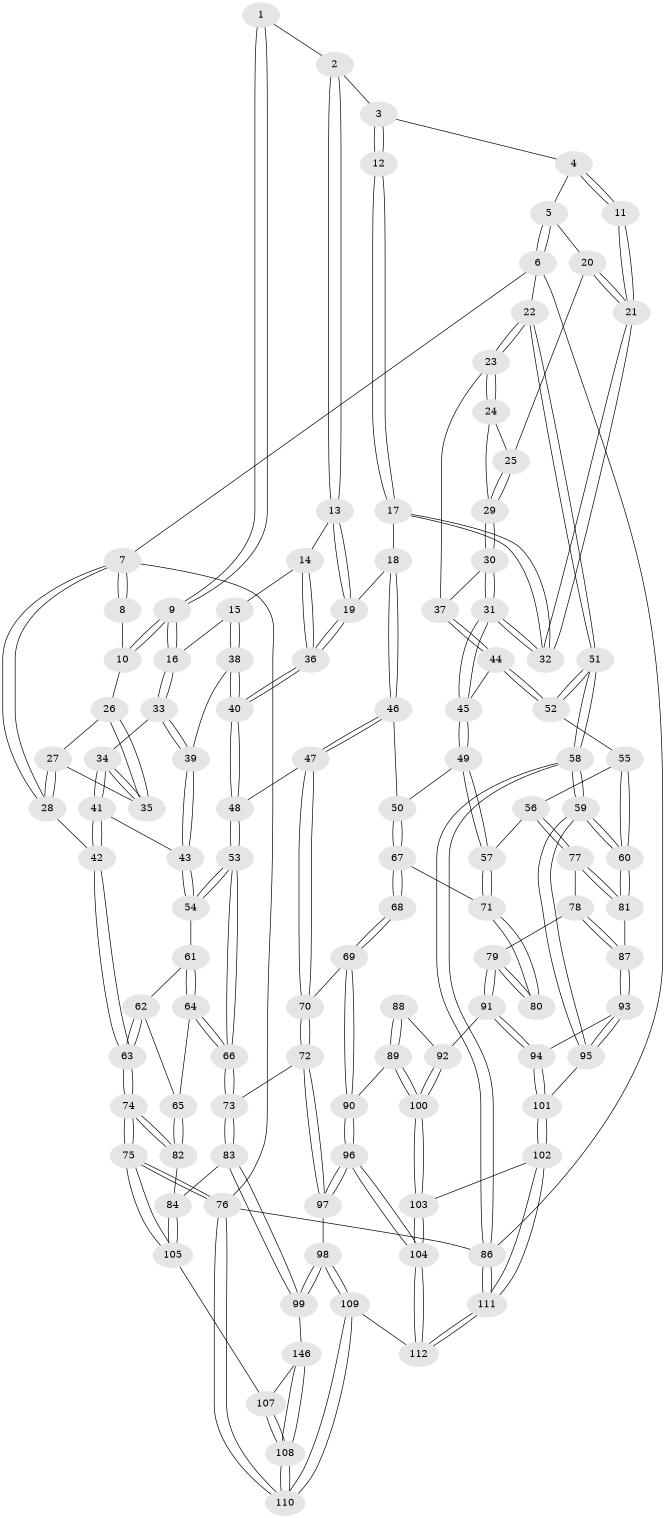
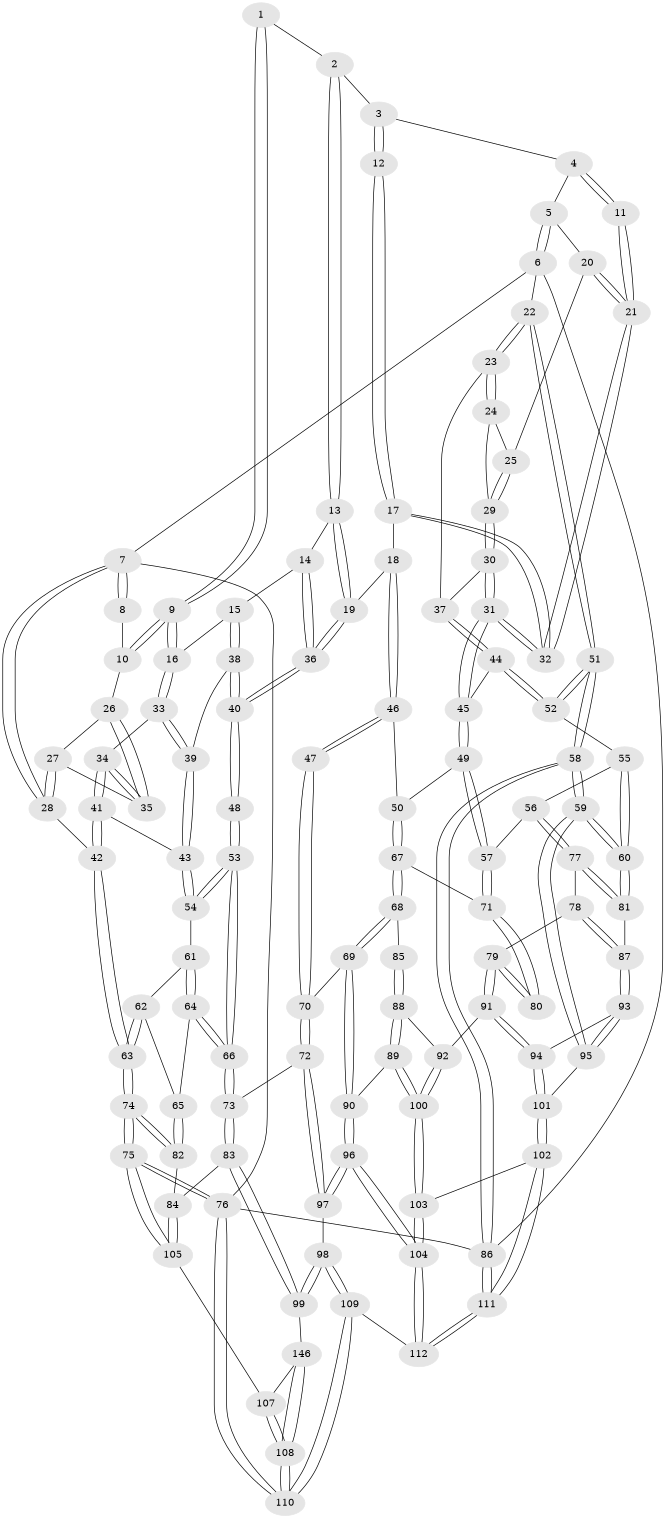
(278, 781) -> none
none -> (399, 958)
